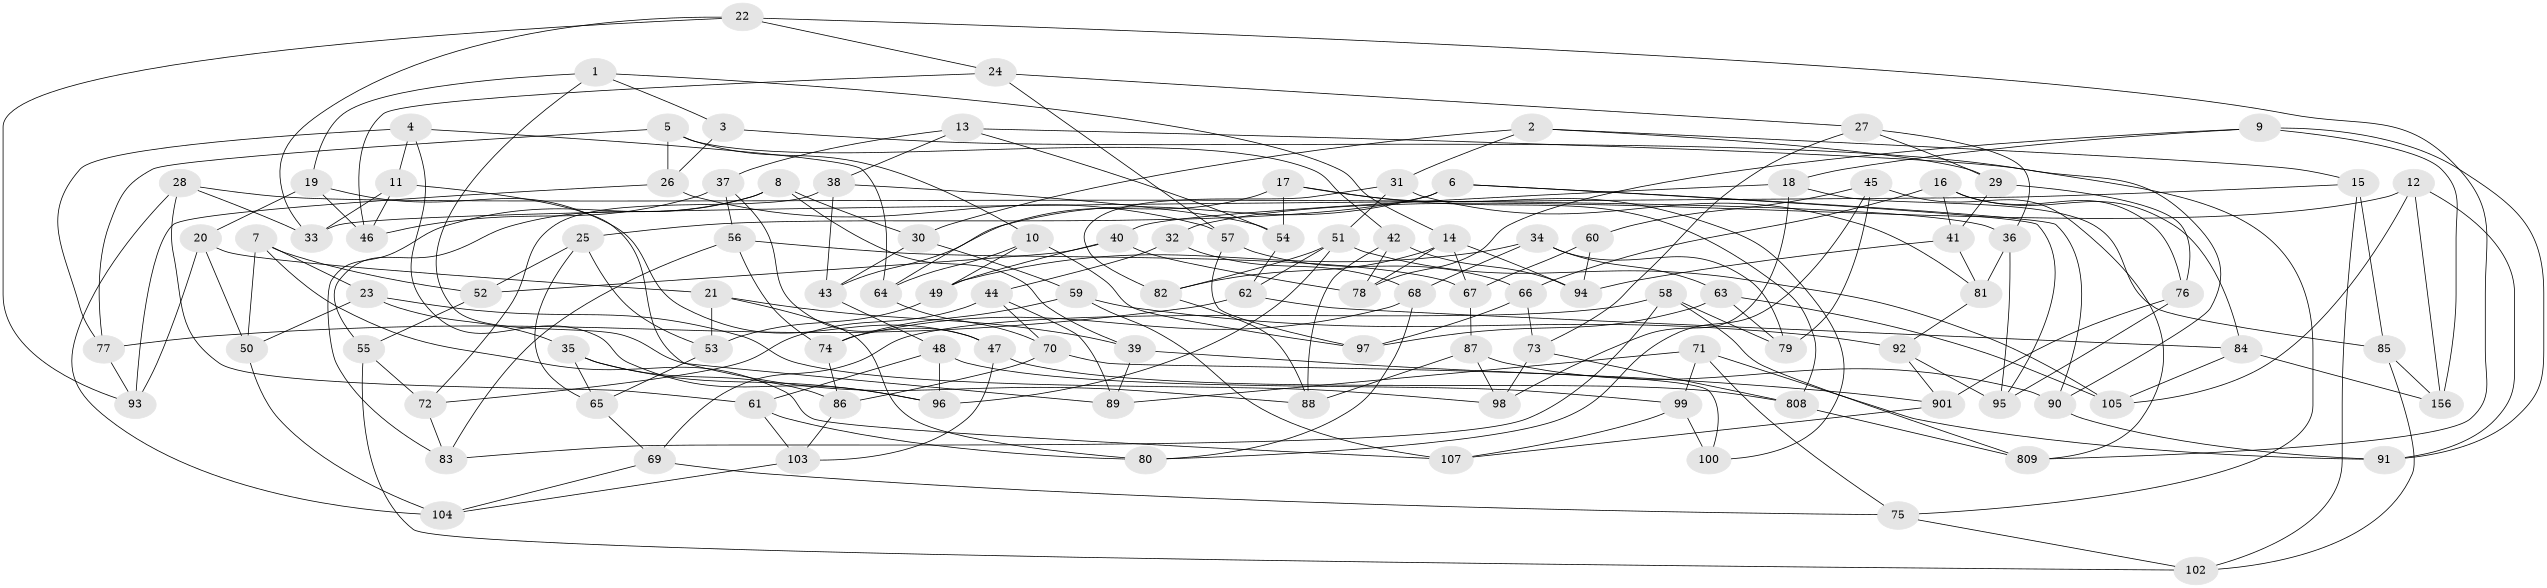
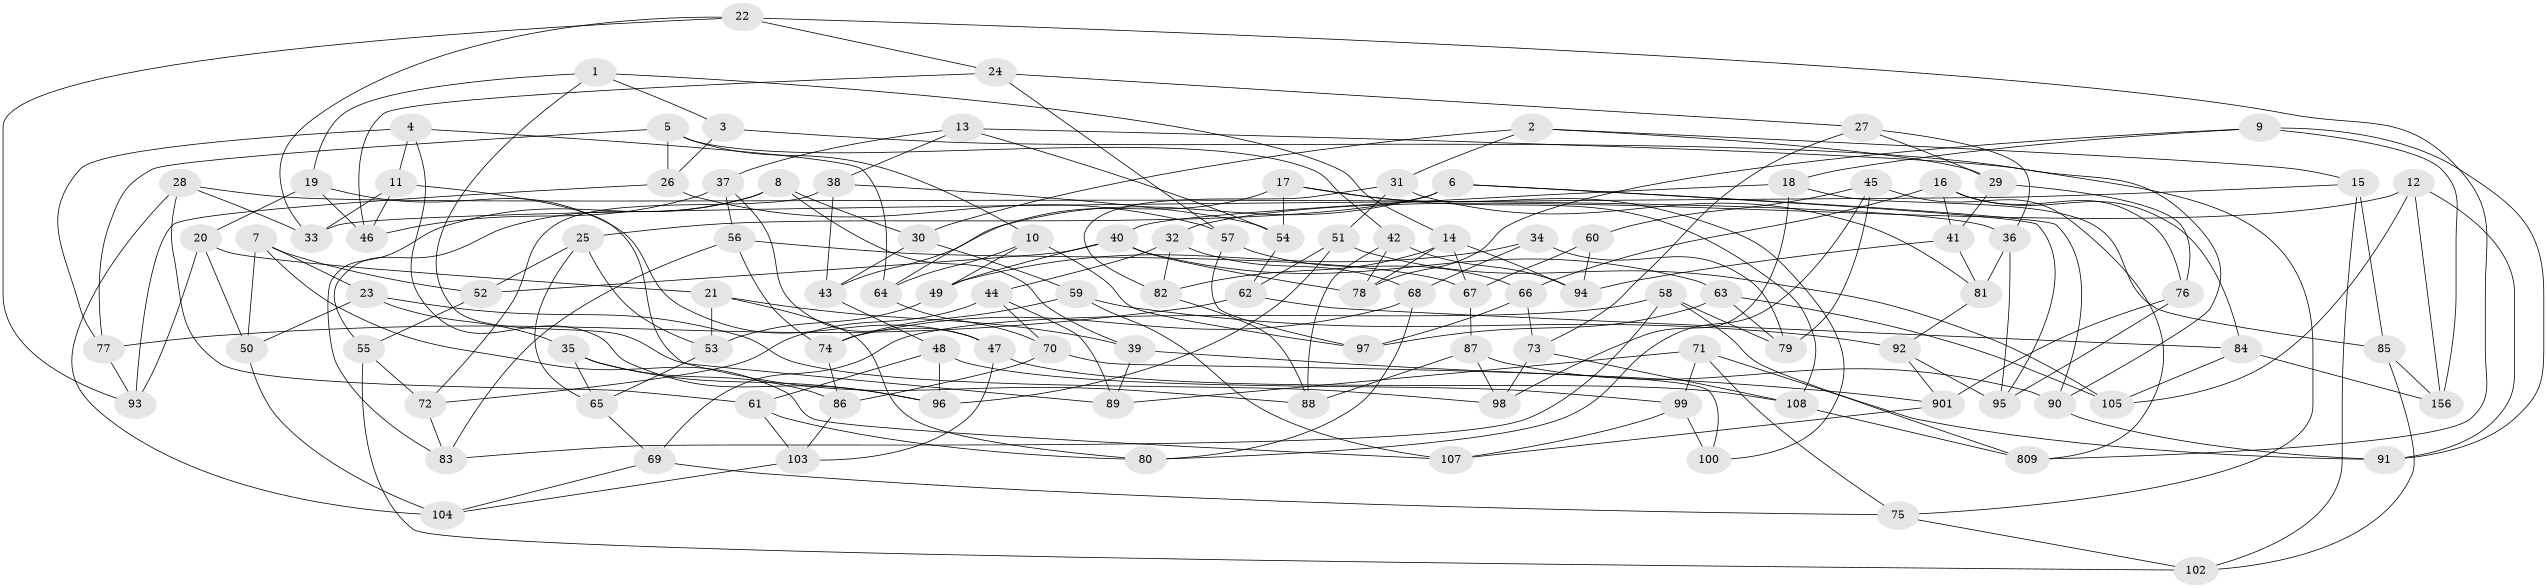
(1629, 266) -> (1520, 260)
(1252, 270) -> (1167, 266)
(1797, 405) -> (1797, 405)
